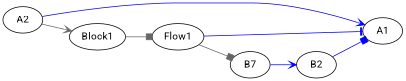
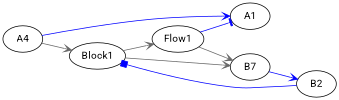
(23, 20) -> (23, 39)
(135, 37) -> (135, 48)
(212, 50) -> (212, 52)
(346, 50) -> (212, 84)
none -> (174, 61)
